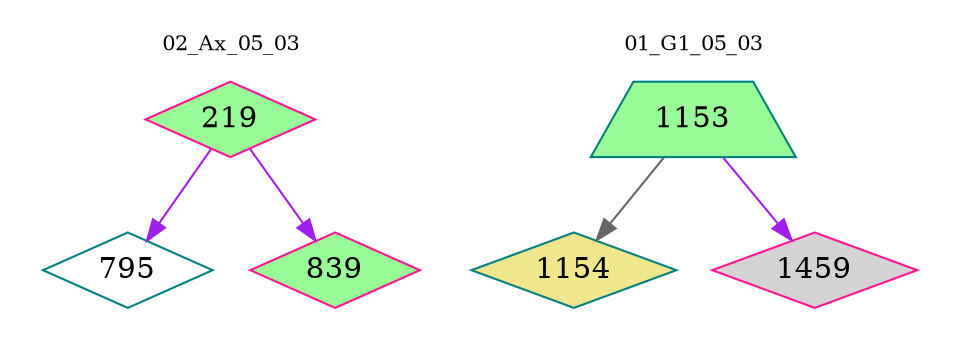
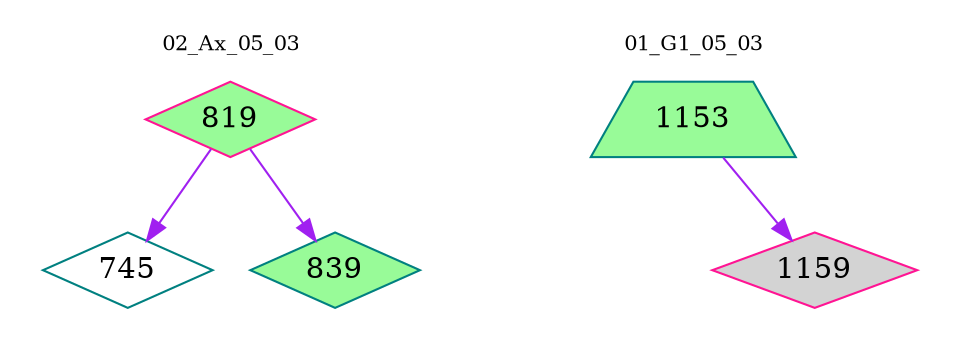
(230, 119) -> (230, 119)
(128, 270) -> (128, 270)
(335, 270) -> (335, 270)
(574, 270) -> none
(815, 270) -> (815, 270)
